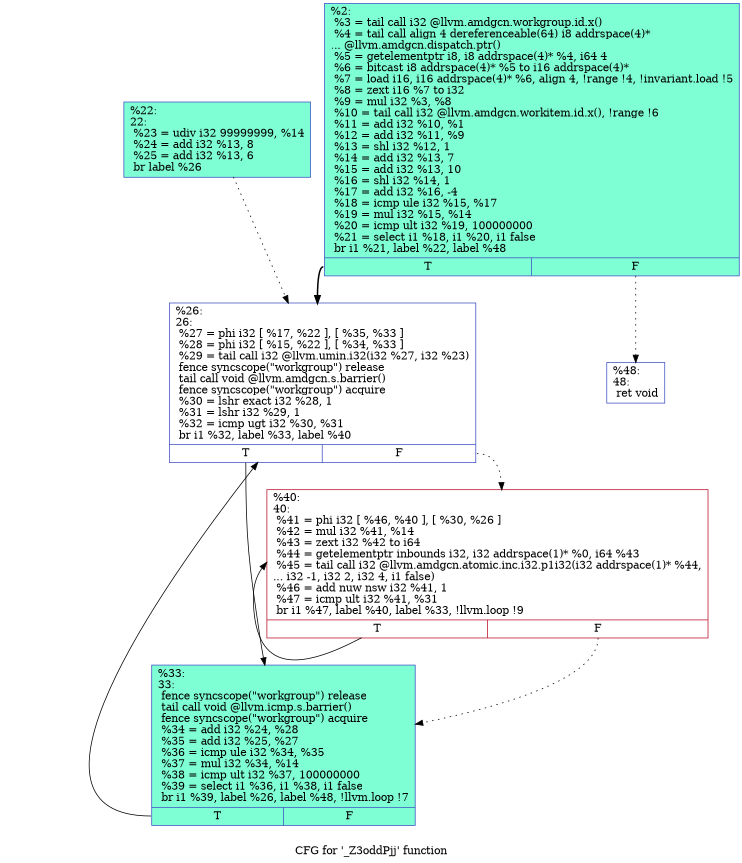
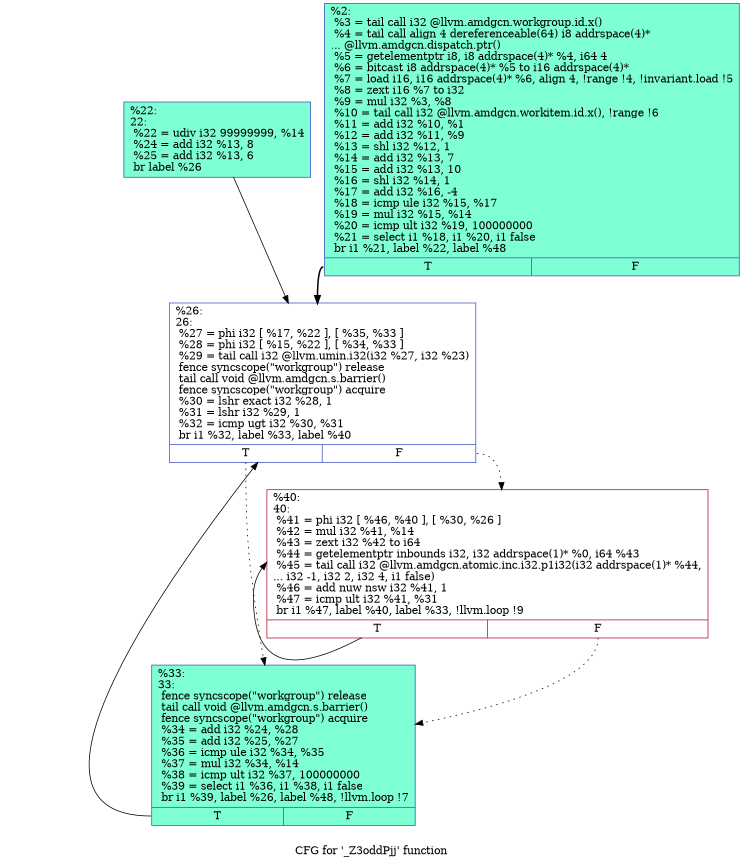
(217, 134) -> (217, 134)
(259, 237) -> (259, 237)
(636, 383) -> none
(250, 561) -> (250, 561)
(255, 708) -> (263, 708)
